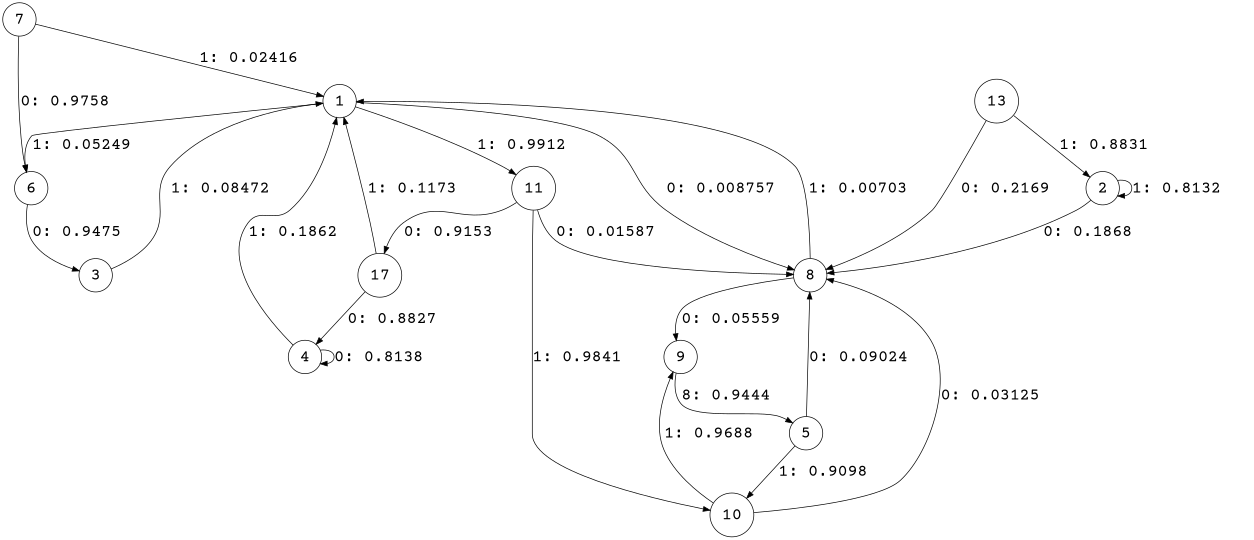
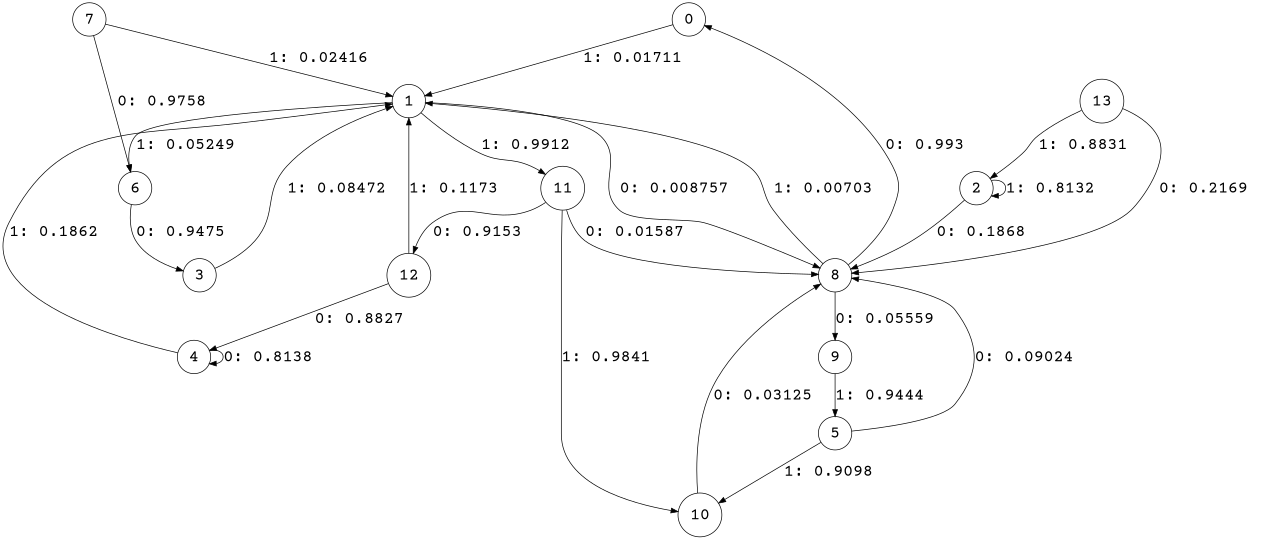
none -> (689, 19)
(380, 275) -> (409, 275)
(741, 395) -> (895, 395)
(664, 450) -> none
